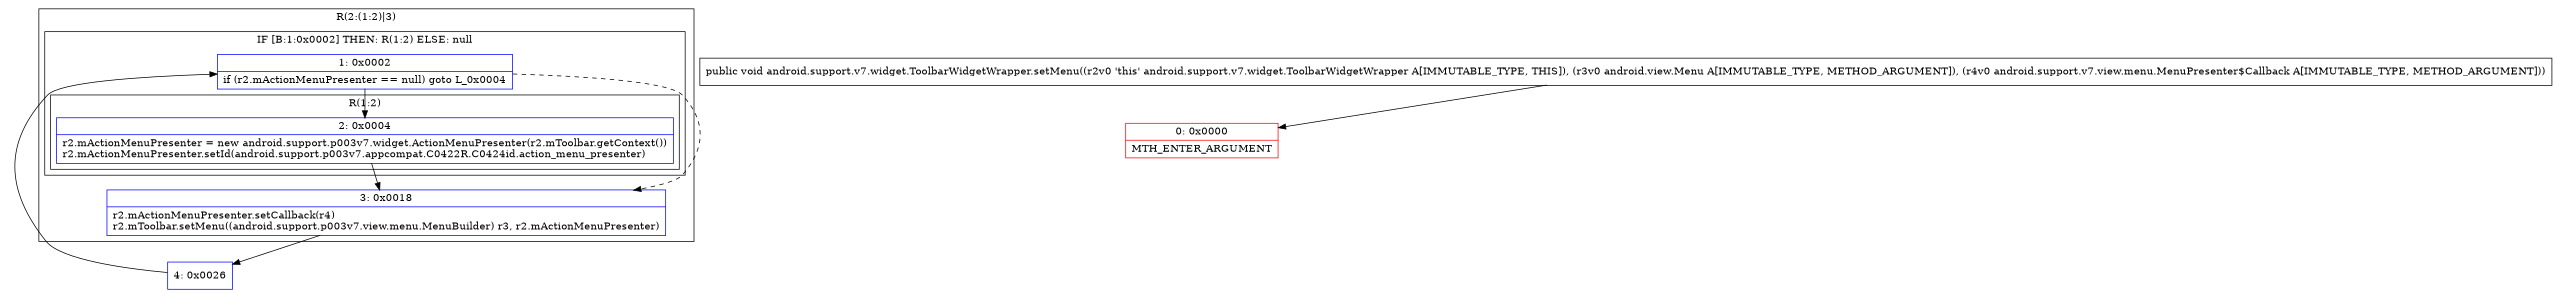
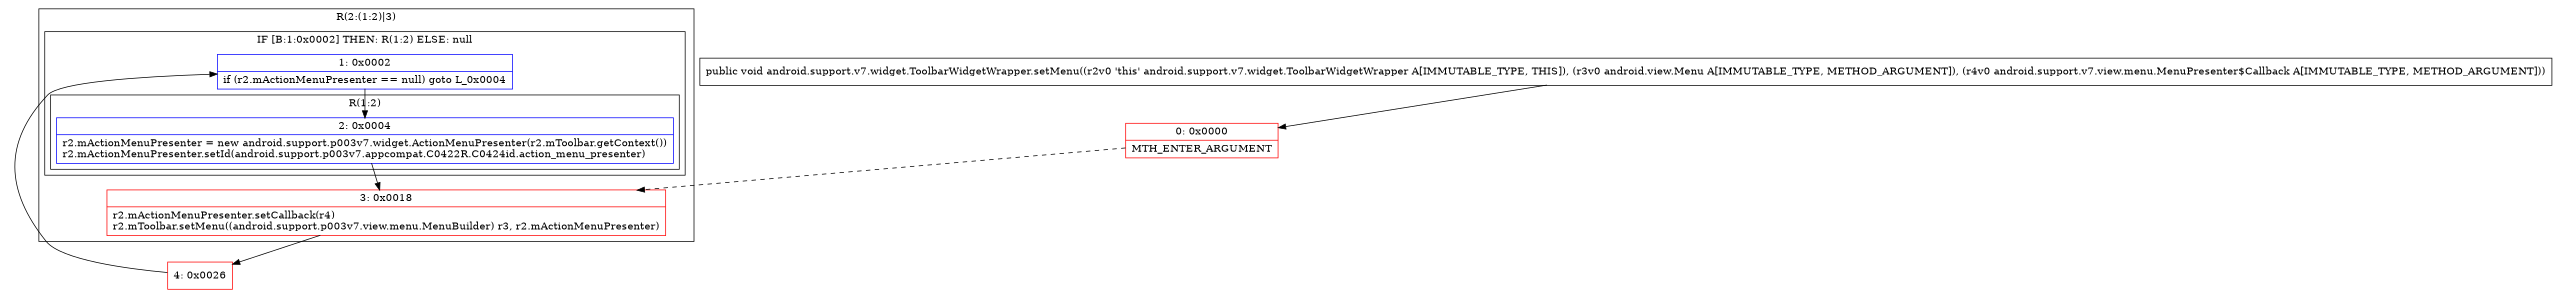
(665, 87) -> (885, 169)
(386, 213) -> (386, 213)
(200, 276) -> (200, 276)
